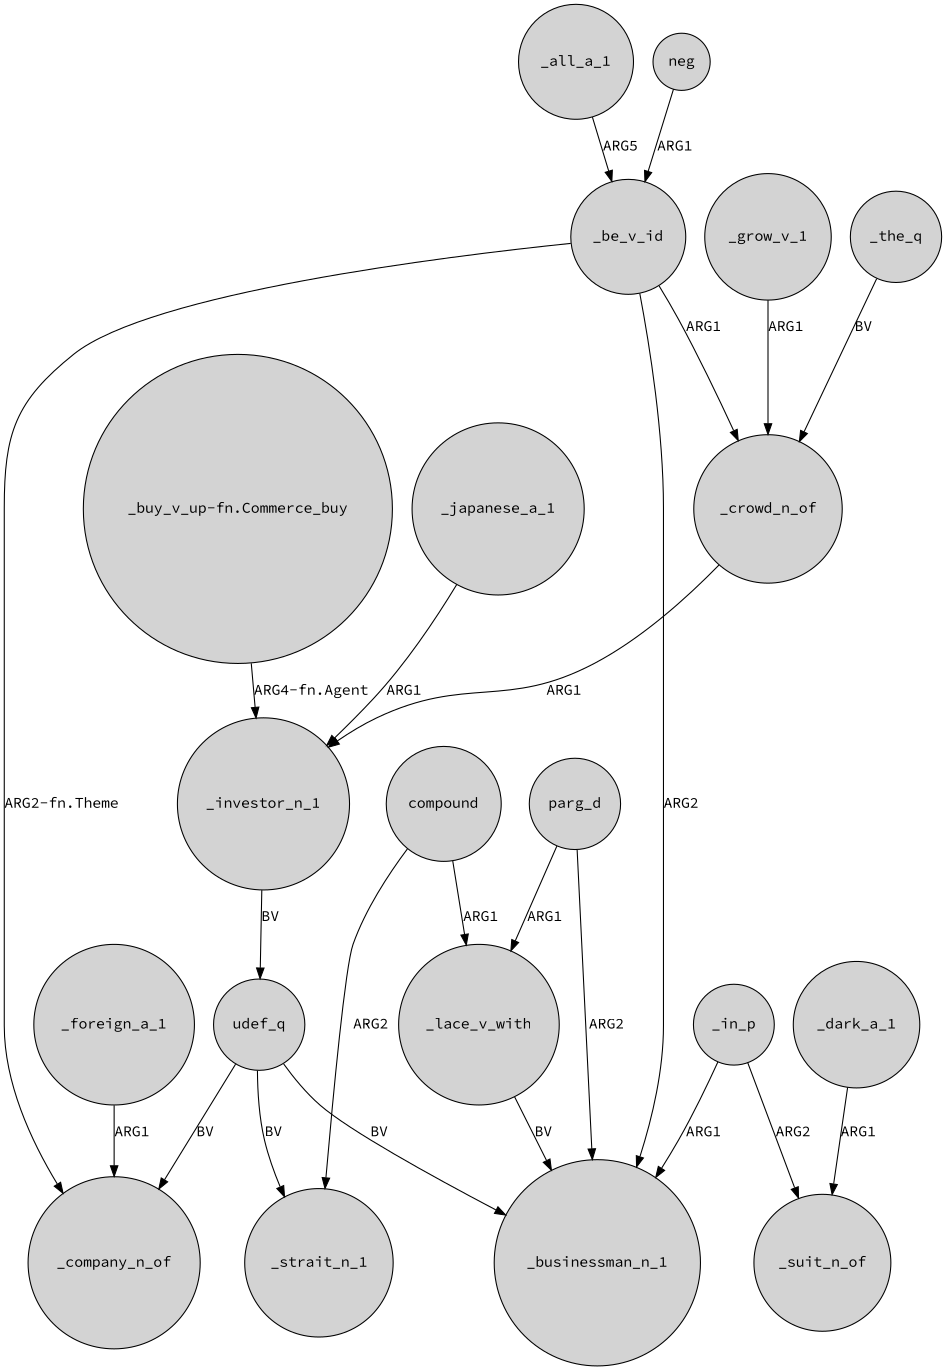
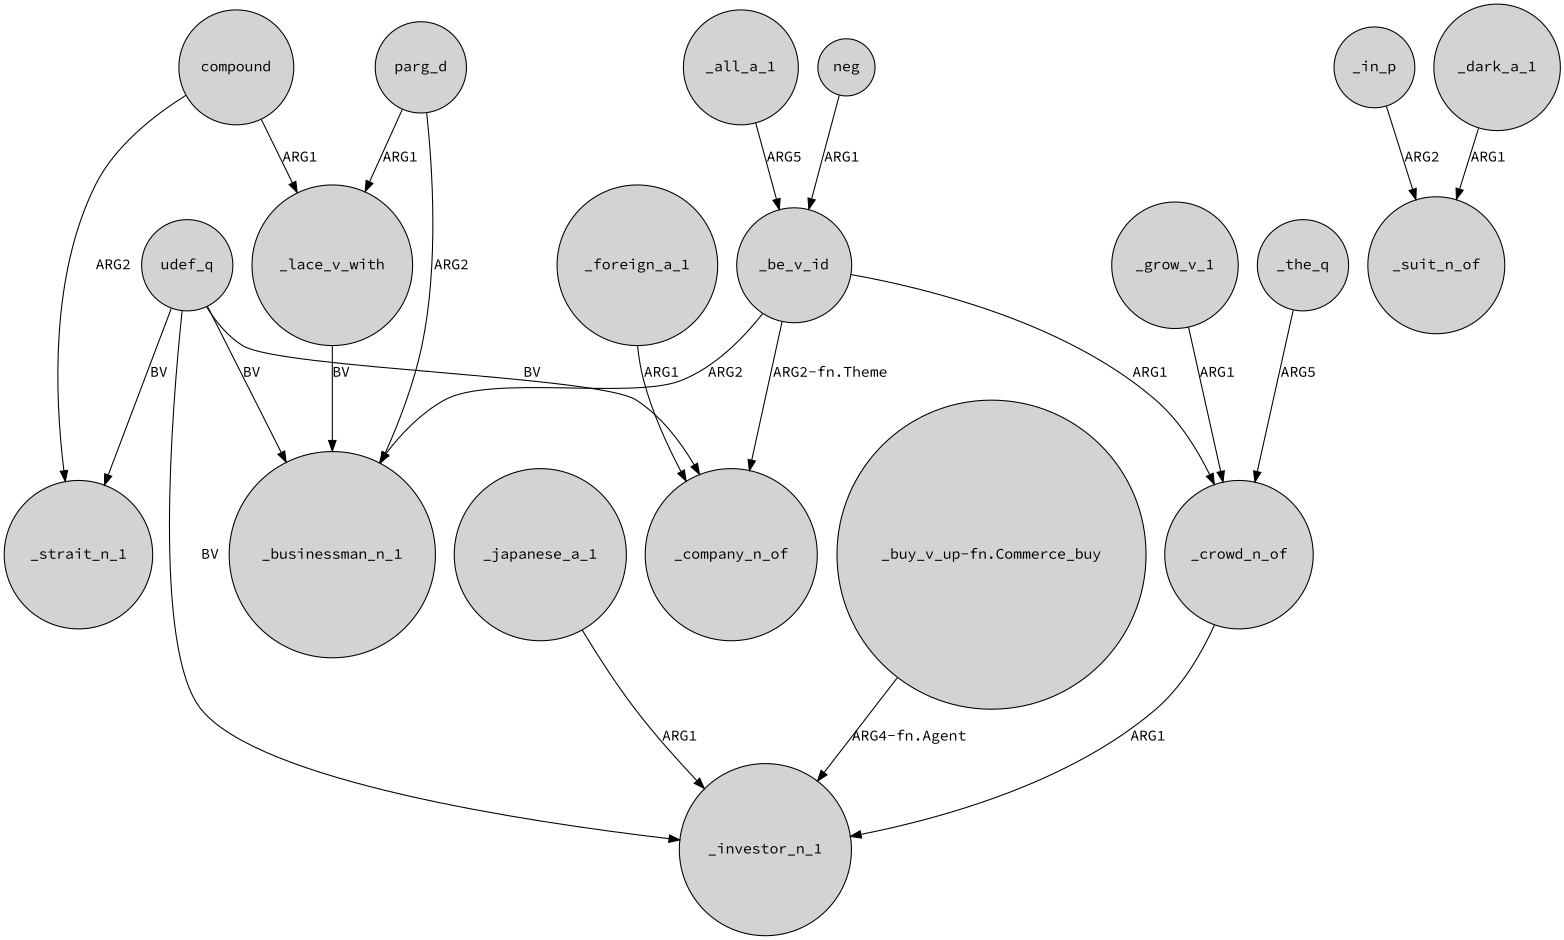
(863, 327) -> (1299, 373)
(261, 929) -> (235, 737)
(692, 1116) -> none
